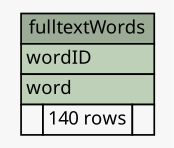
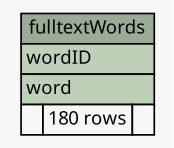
(88, 119) -> (88, 119)
